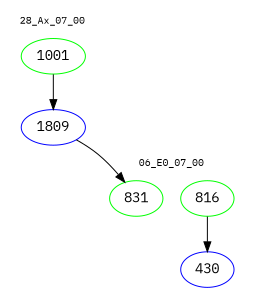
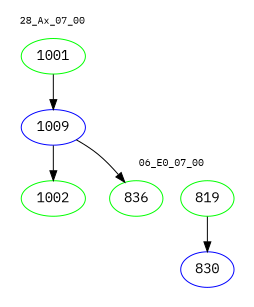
(53, 127) -> (53, 127)
none -> (53, 198)
(136, 198) -> (136, 198)
(207, 198) -> (207, 198)
(207, 270) -> (207, 270)
